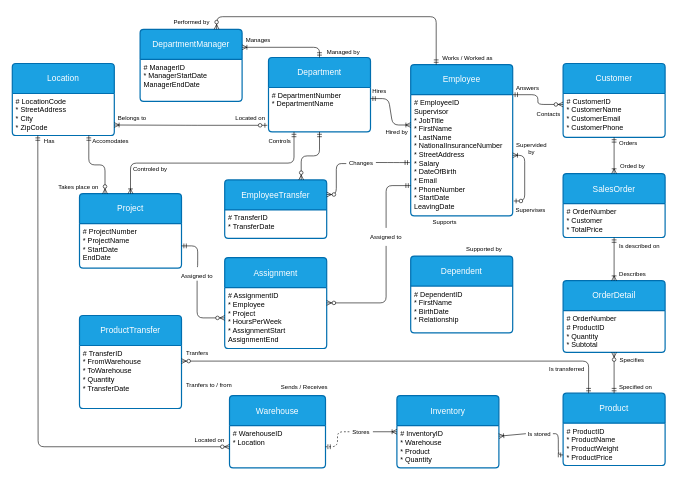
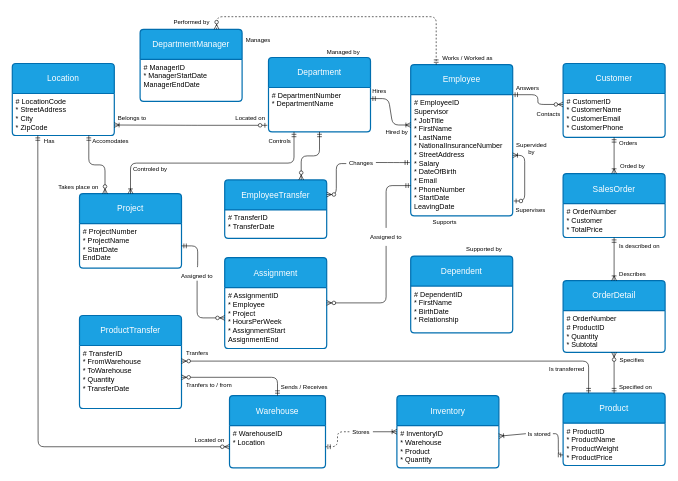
(344, 17) -> (344, 17)
(285, 47) -> none
none -> (239, 377)
